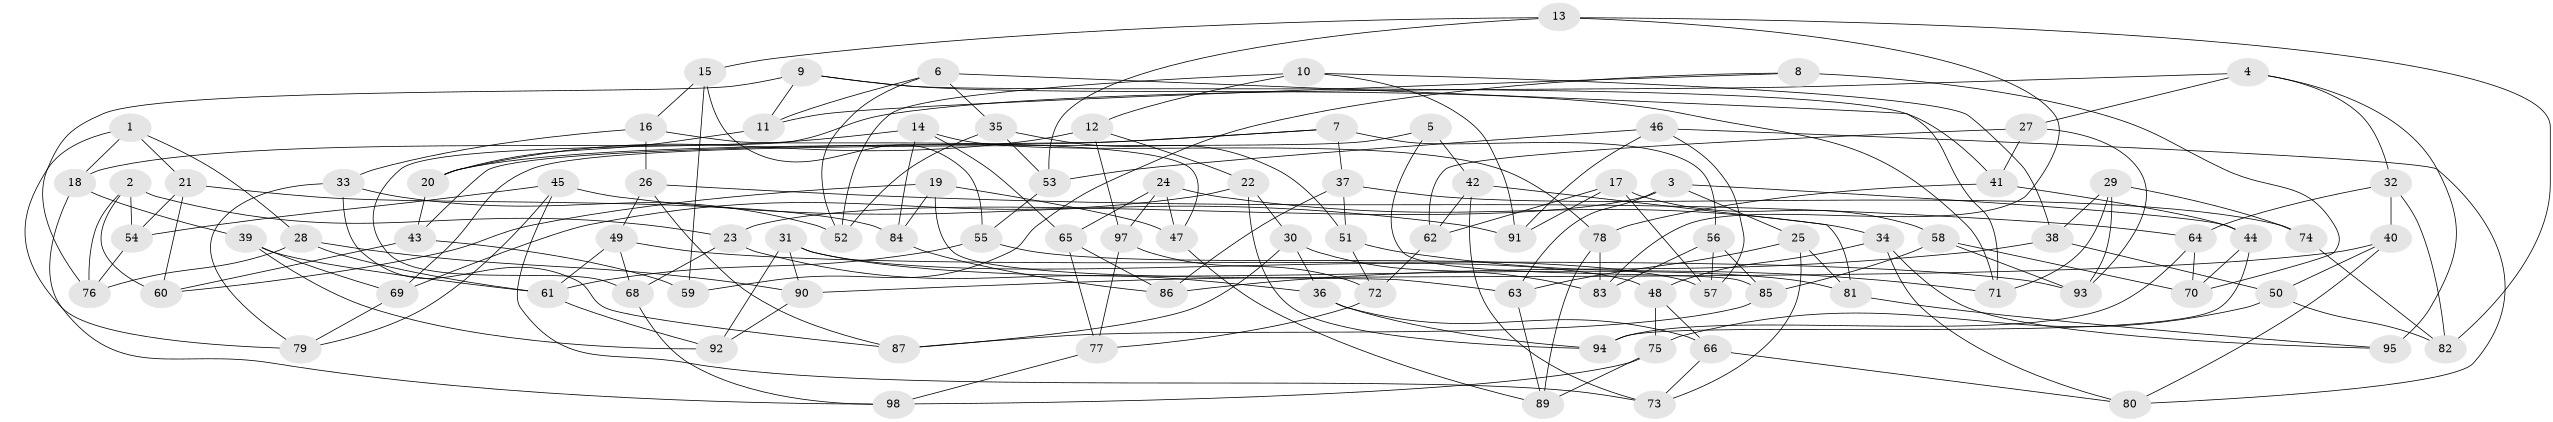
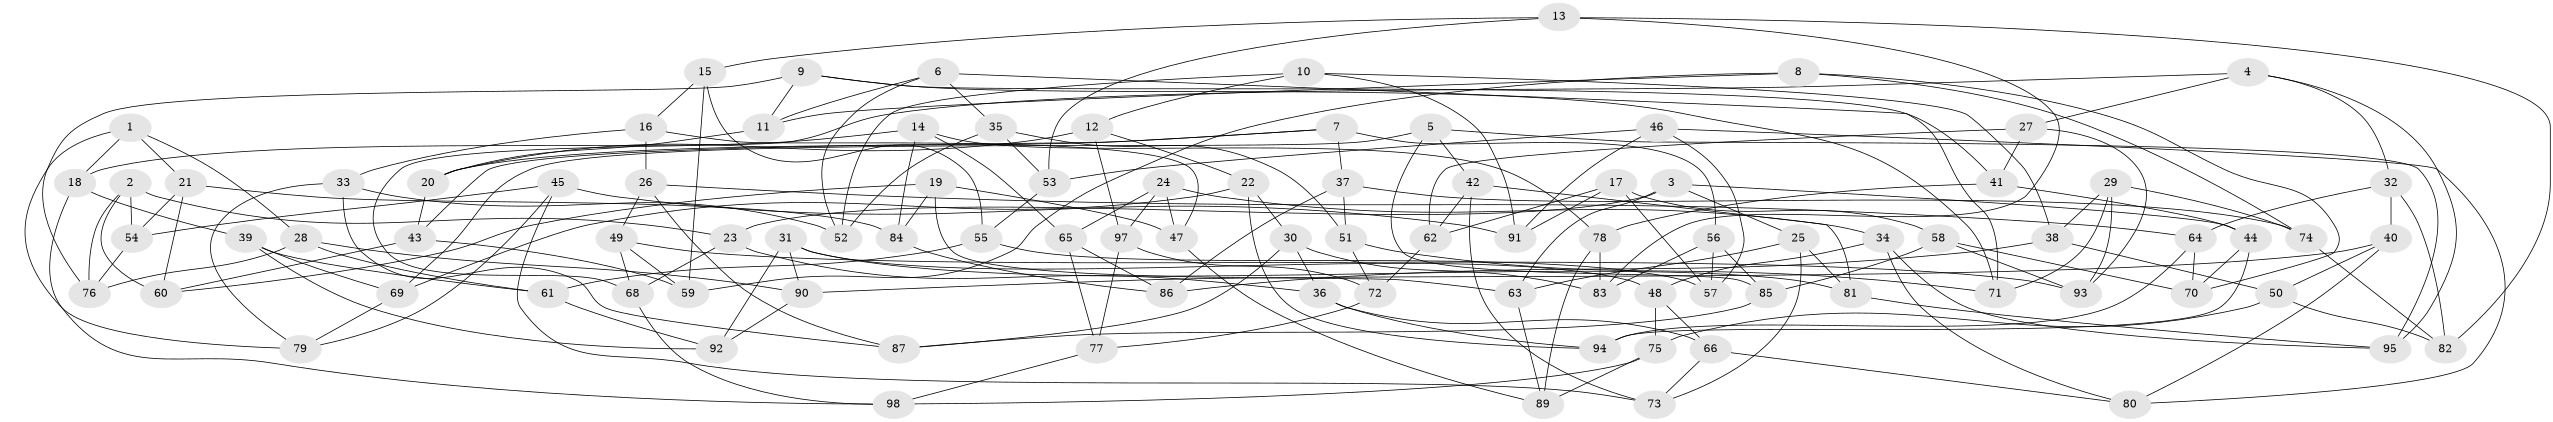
none -> (2078, 122)
none -> (1911, 143)
(593, 258) -> (653, 266)
